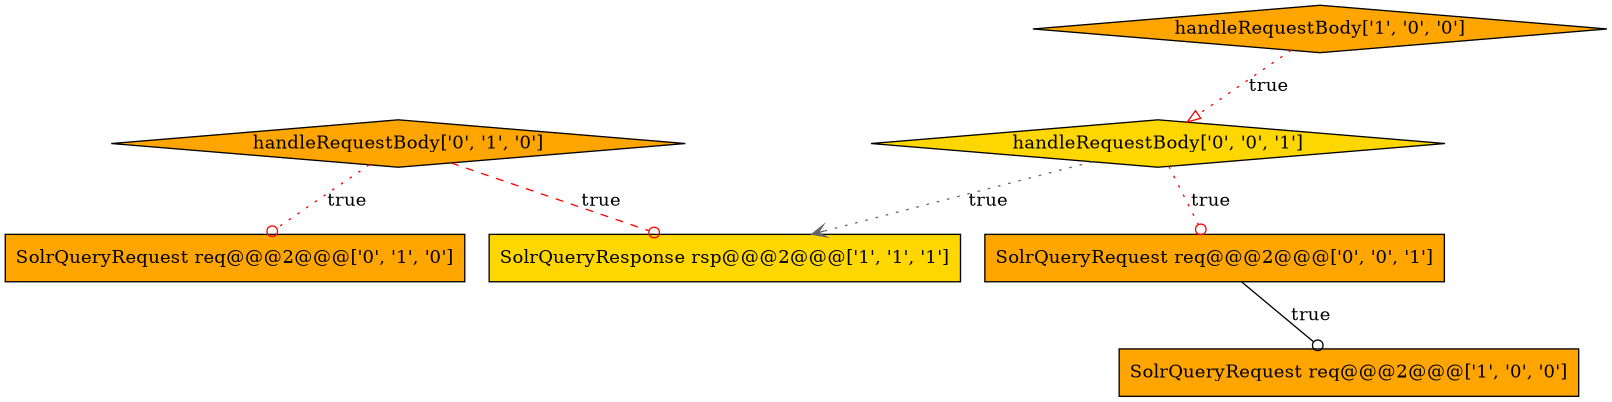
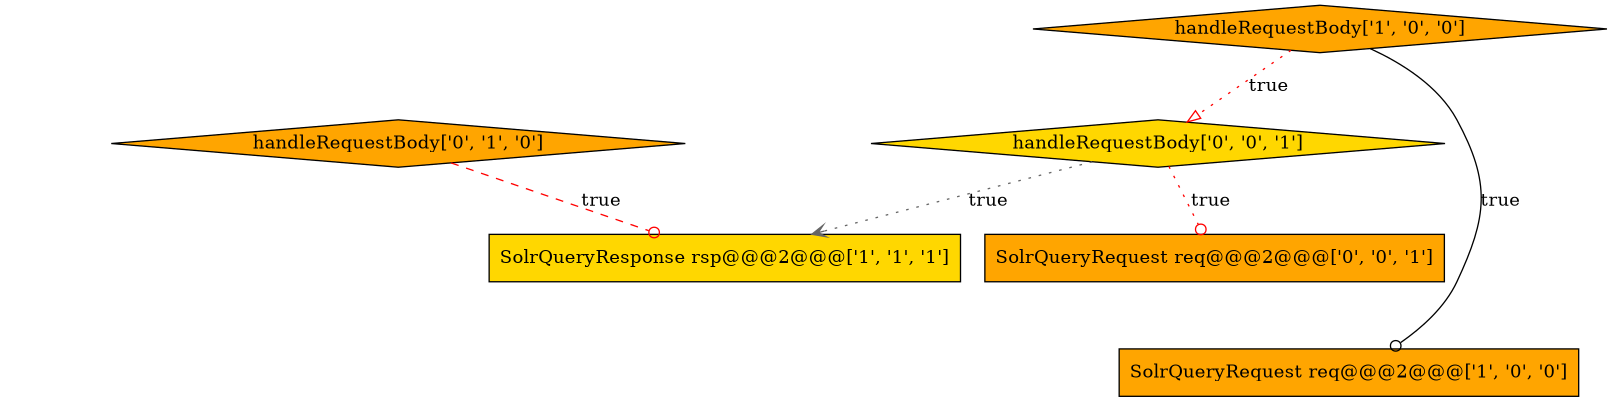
(235, 258) -> none
(1278, 312) -> (1480, 186)
